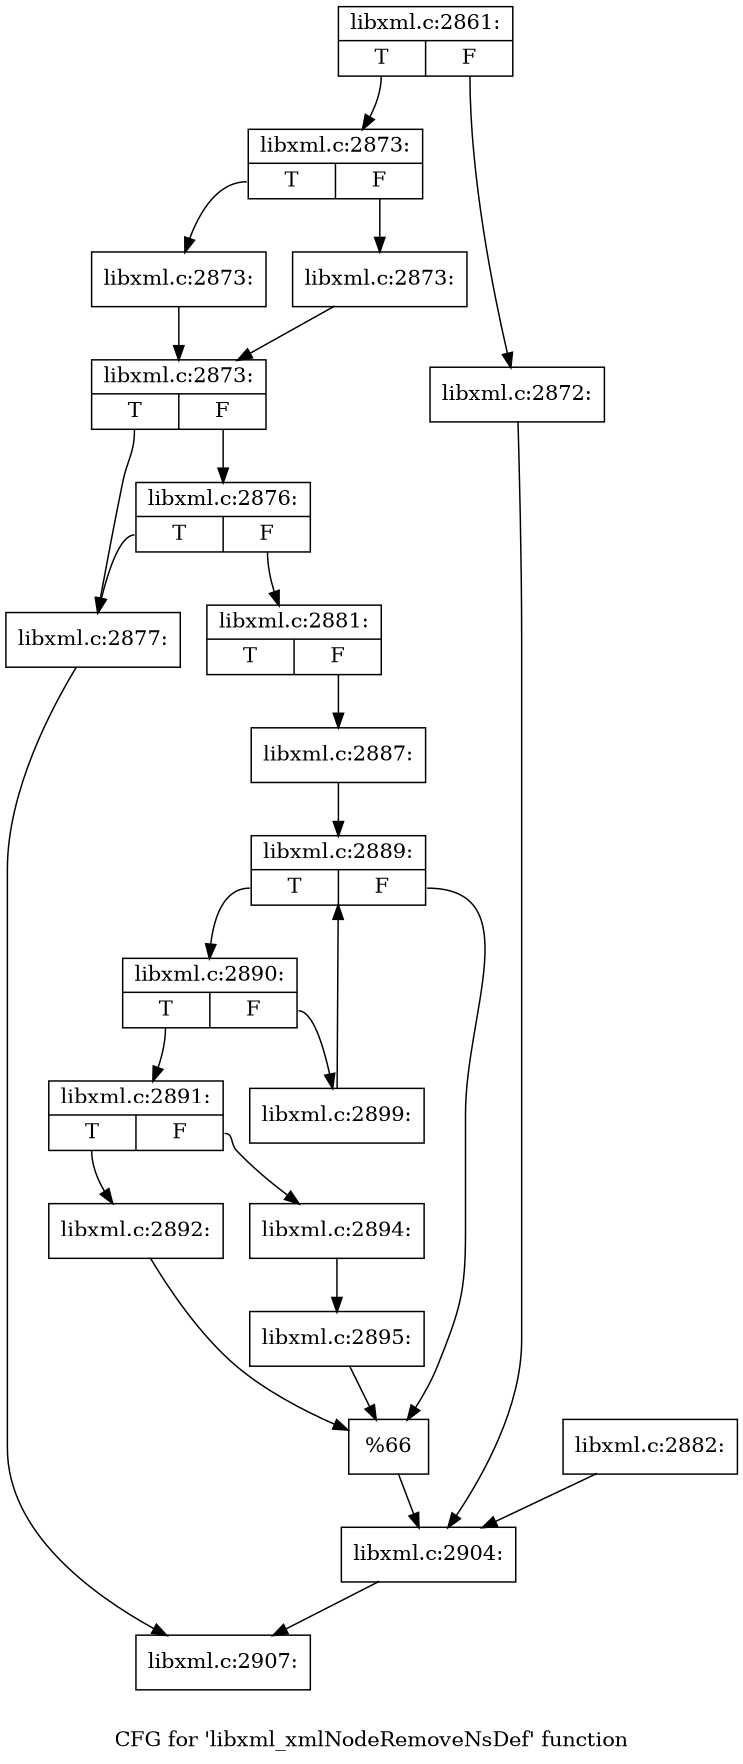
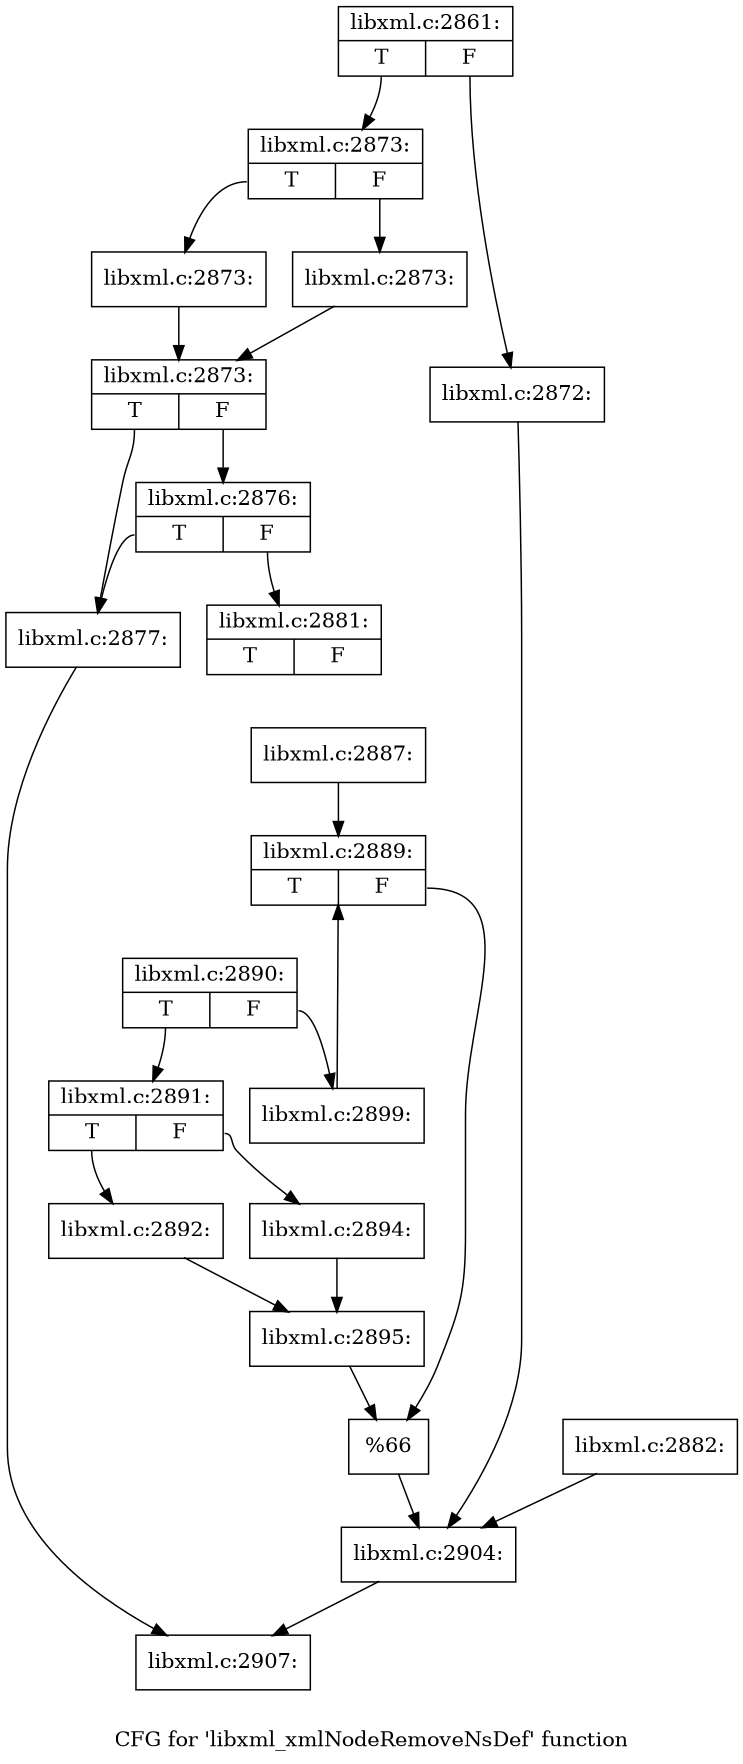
(338, 694) -> none
(221, 908) -> none
(227, 1358) -> (230, 1281)
